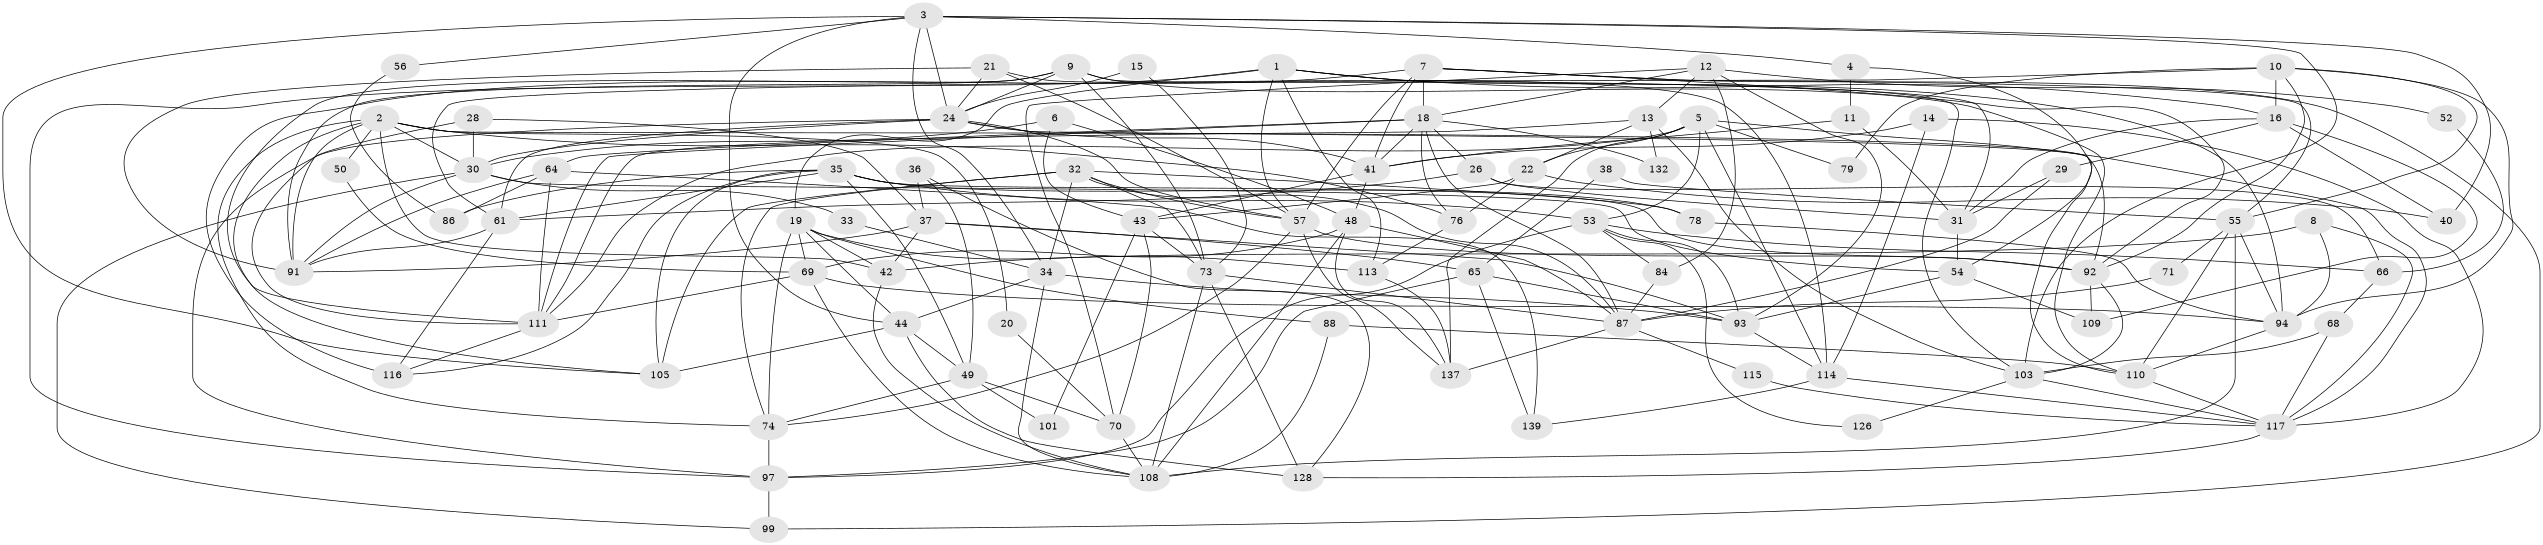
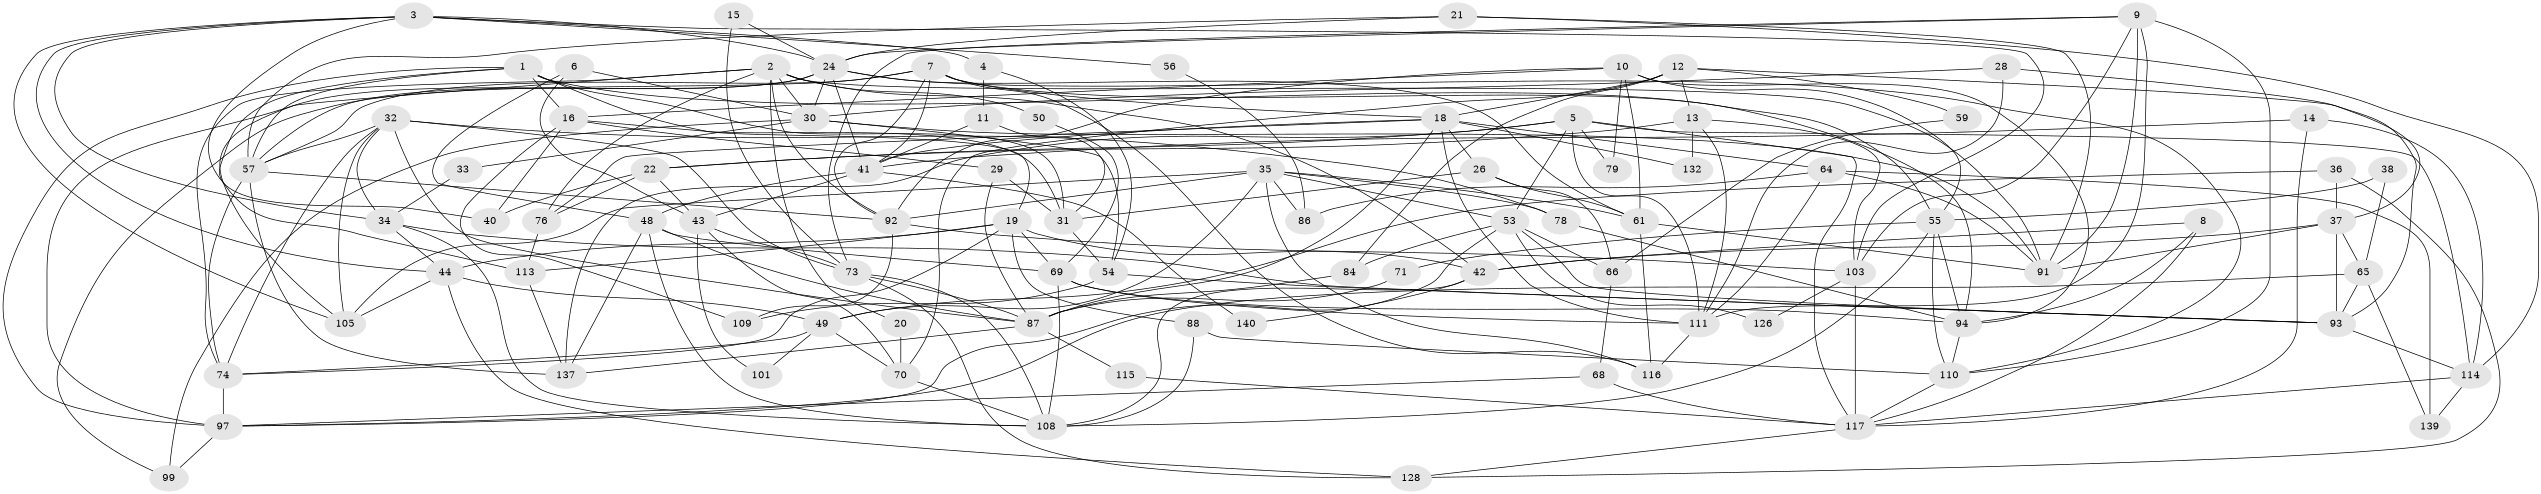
(2446, 119) -> (1962, 119)
none -> (1246, 324)
(2175, 357) -> (911, 401)
